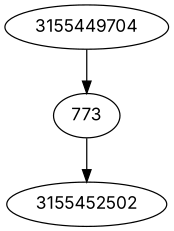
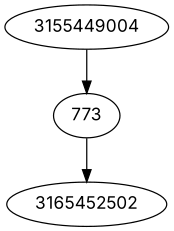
(87, 27) -> (87, 27)
(87, 204) -> (87, 204)
